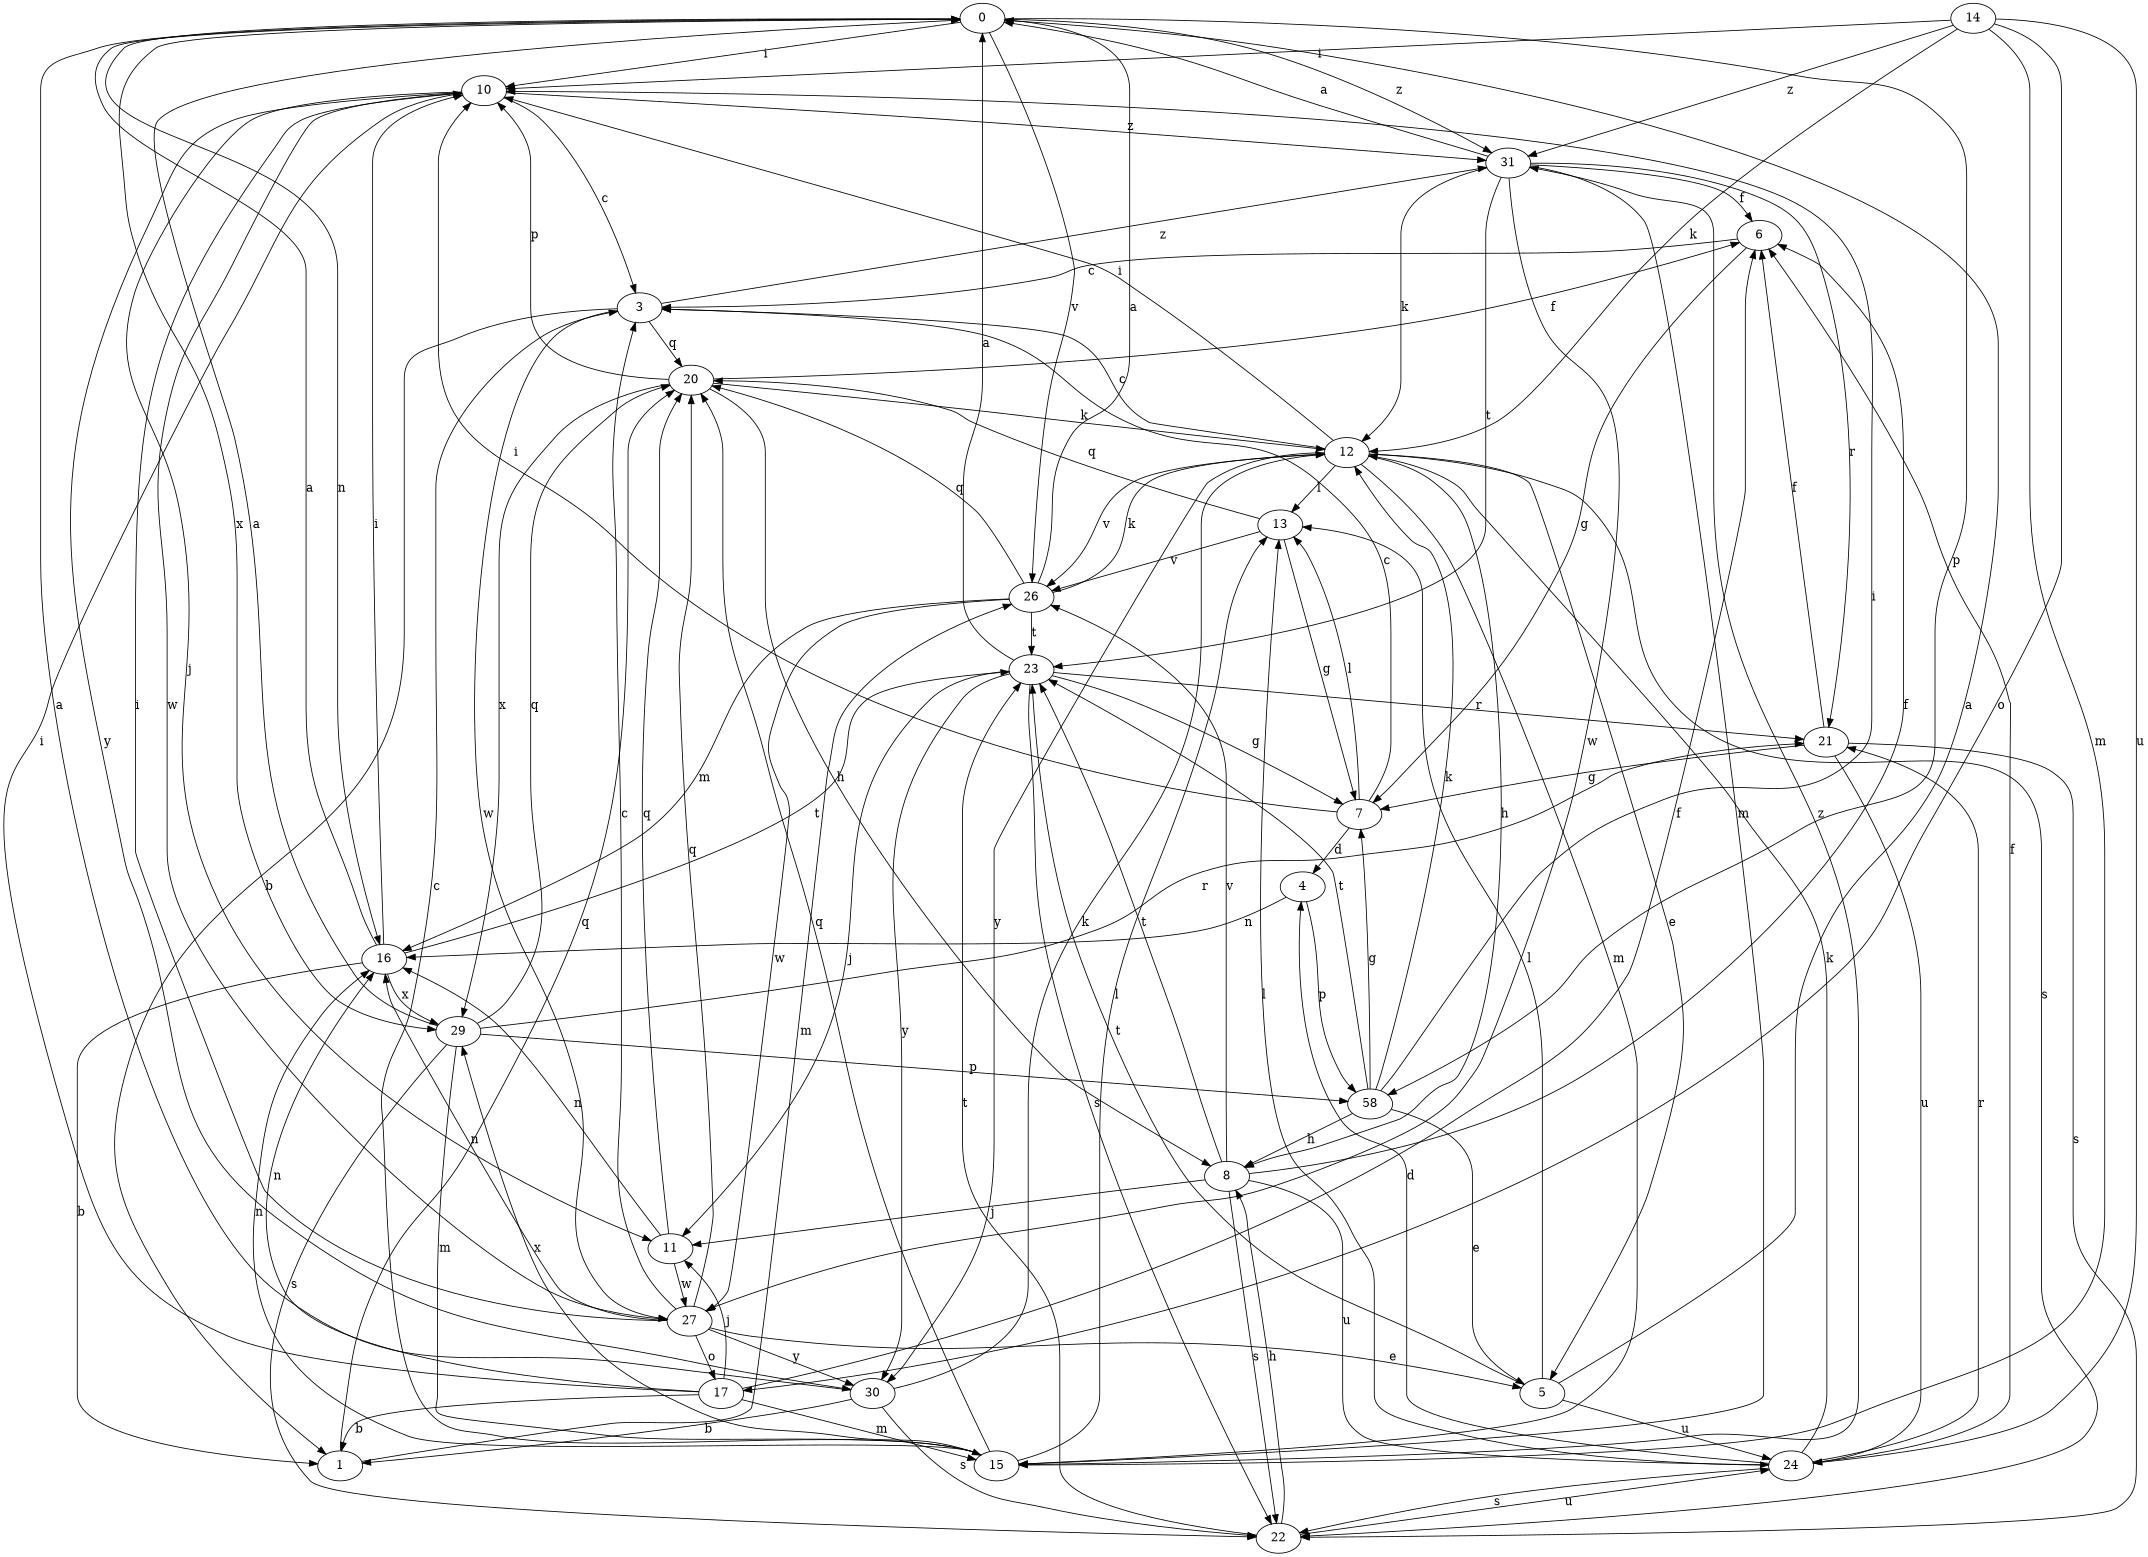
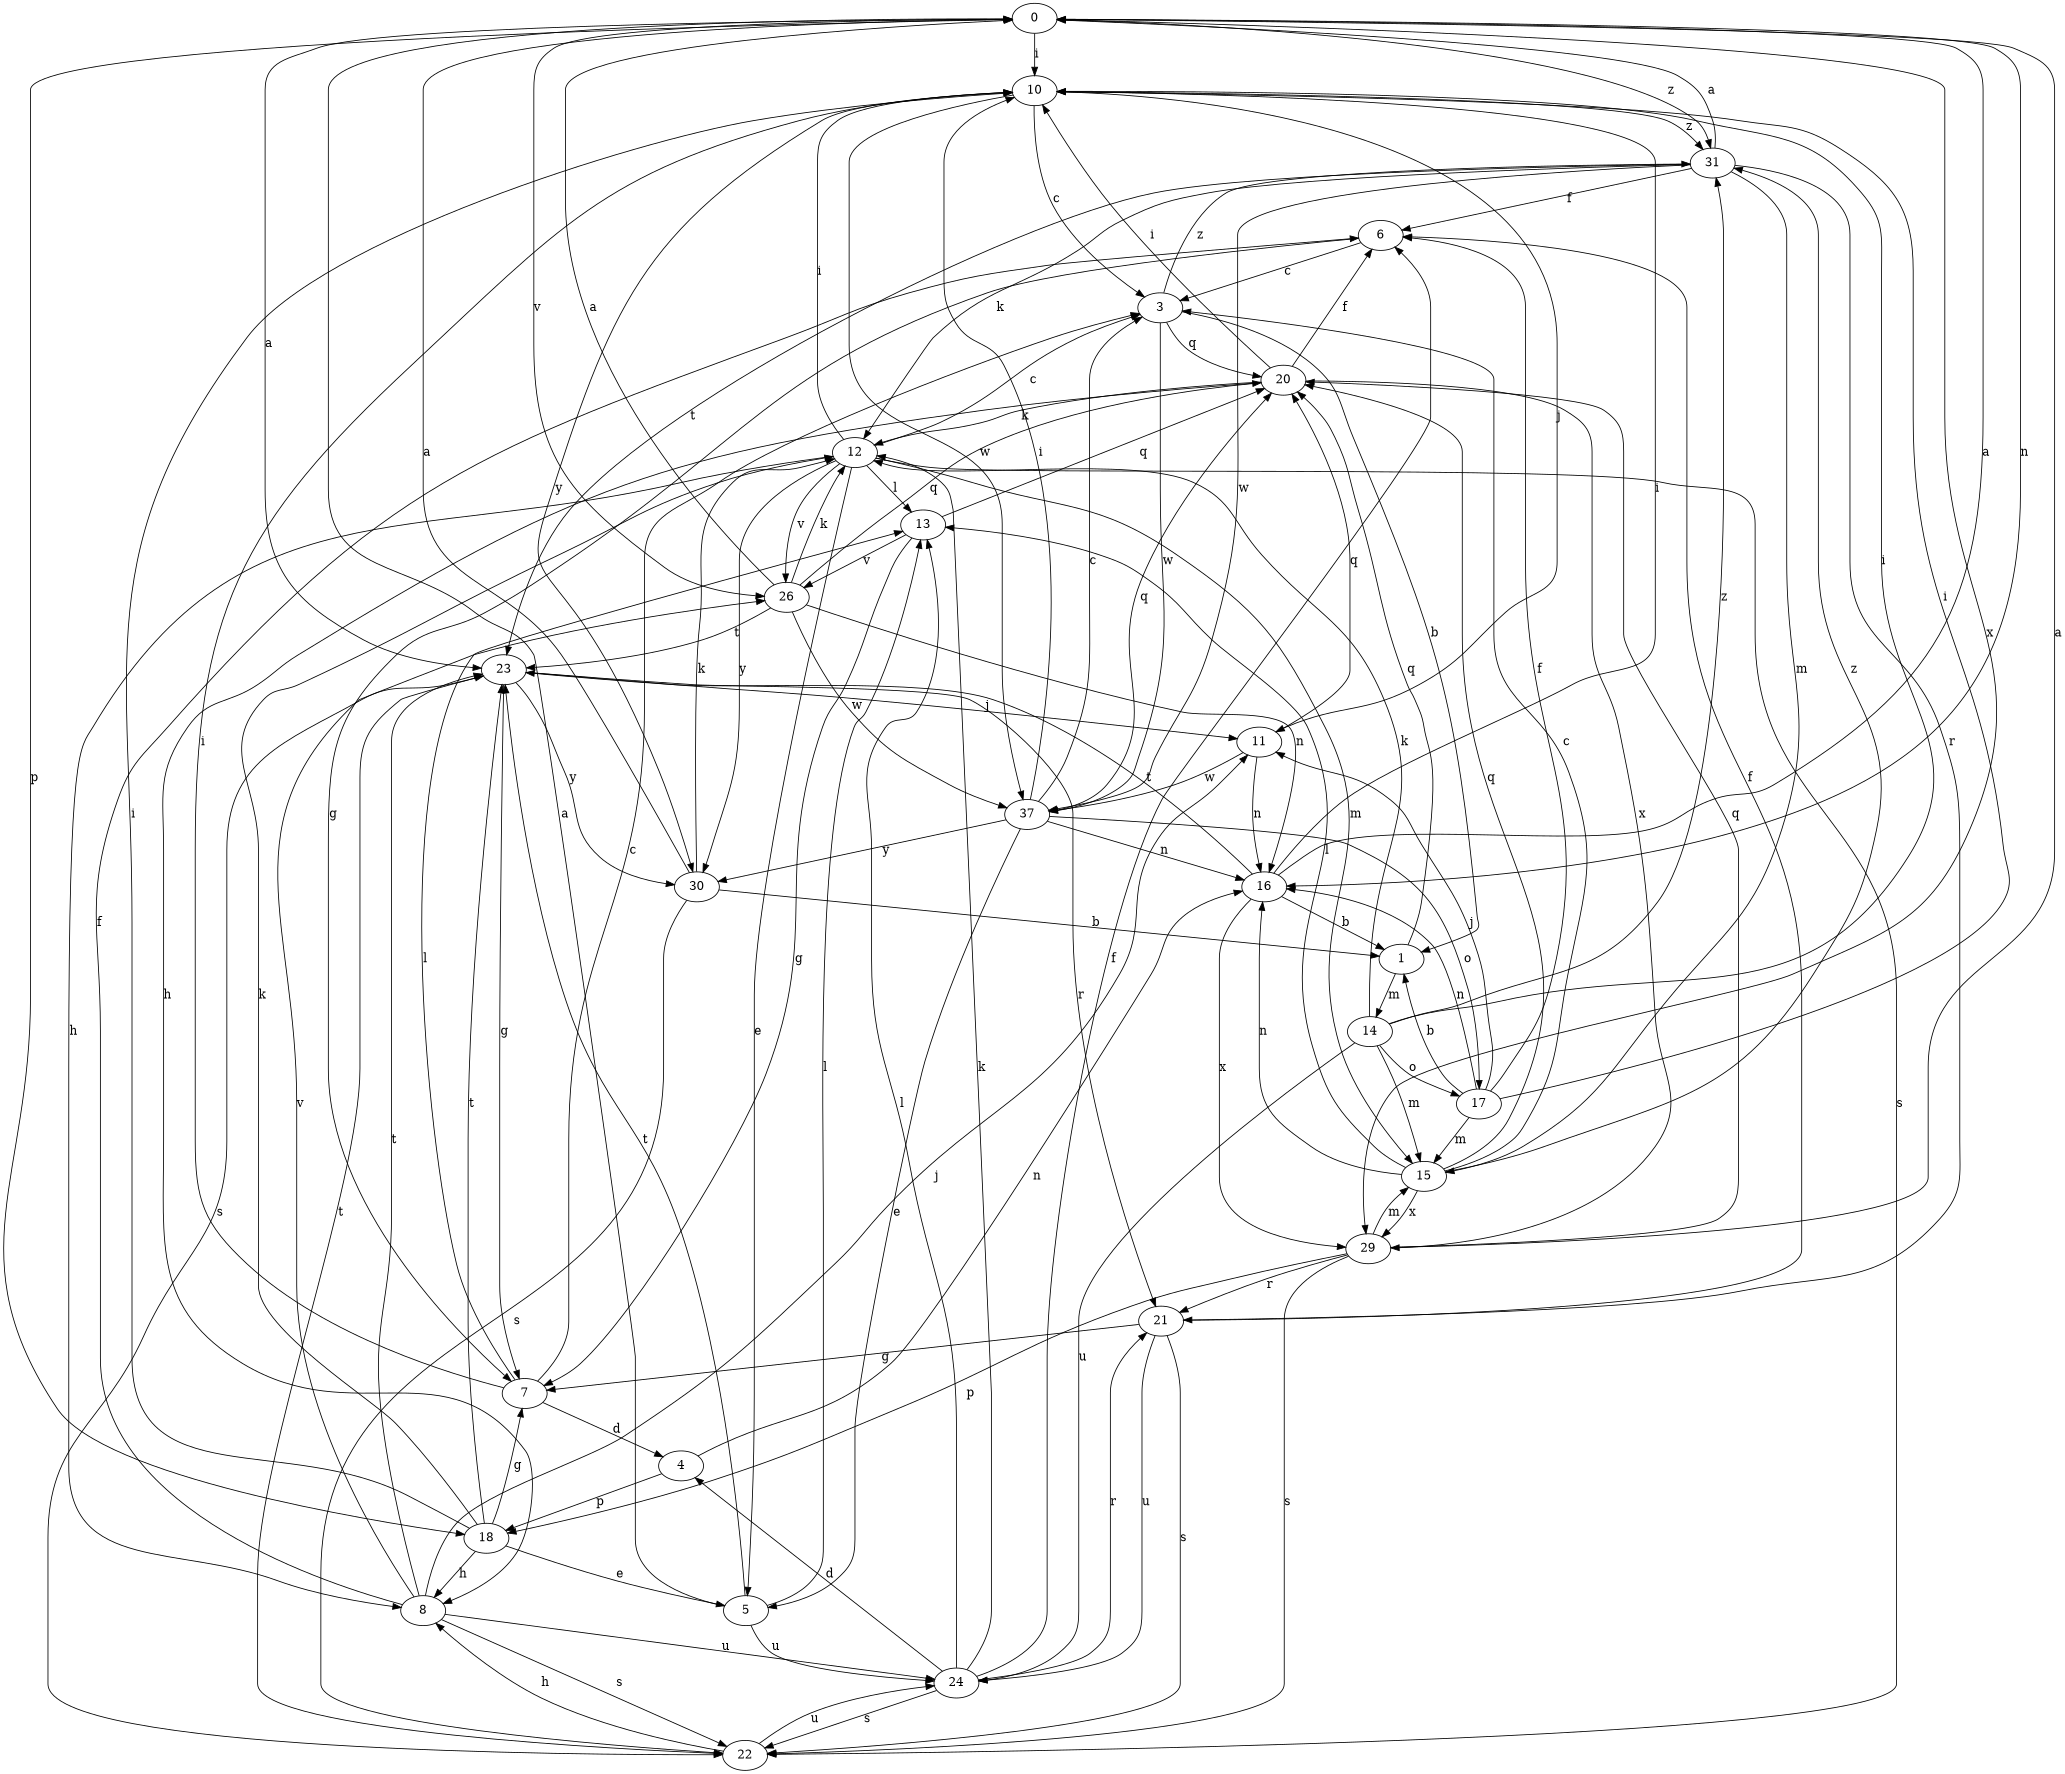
(535, 235) -> (1152, 235)
(982, 379) -> (279, 63)
(705, 778) -> (1300, 742)
(1370, 1104) -> (486, 1538)
(783, 1159) -> (1387, 991)
(690, 1321) -> (1027, 814)
